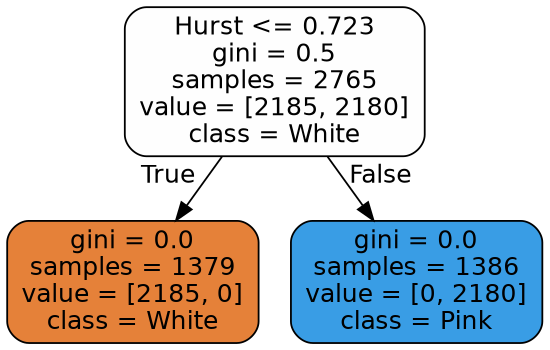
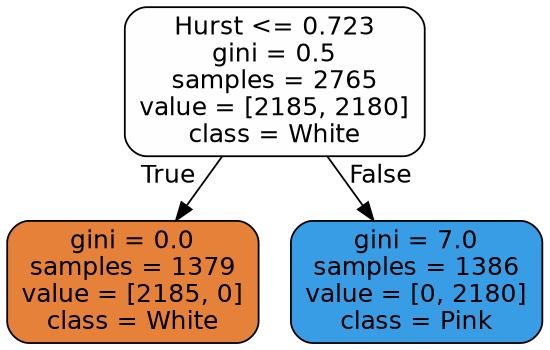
(417, 282) -> (417, 282)
